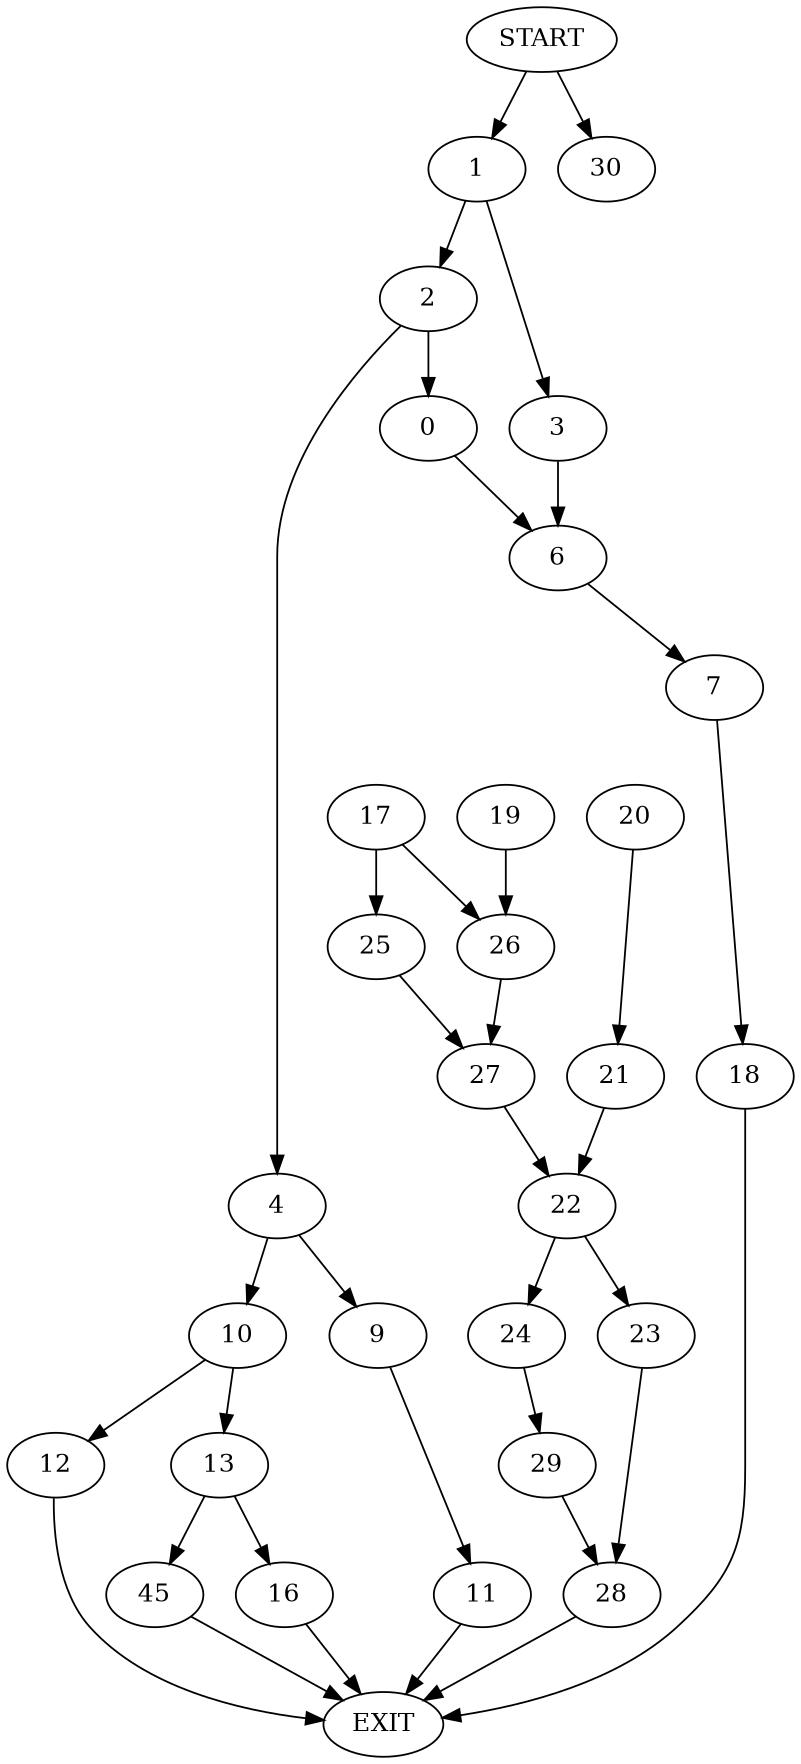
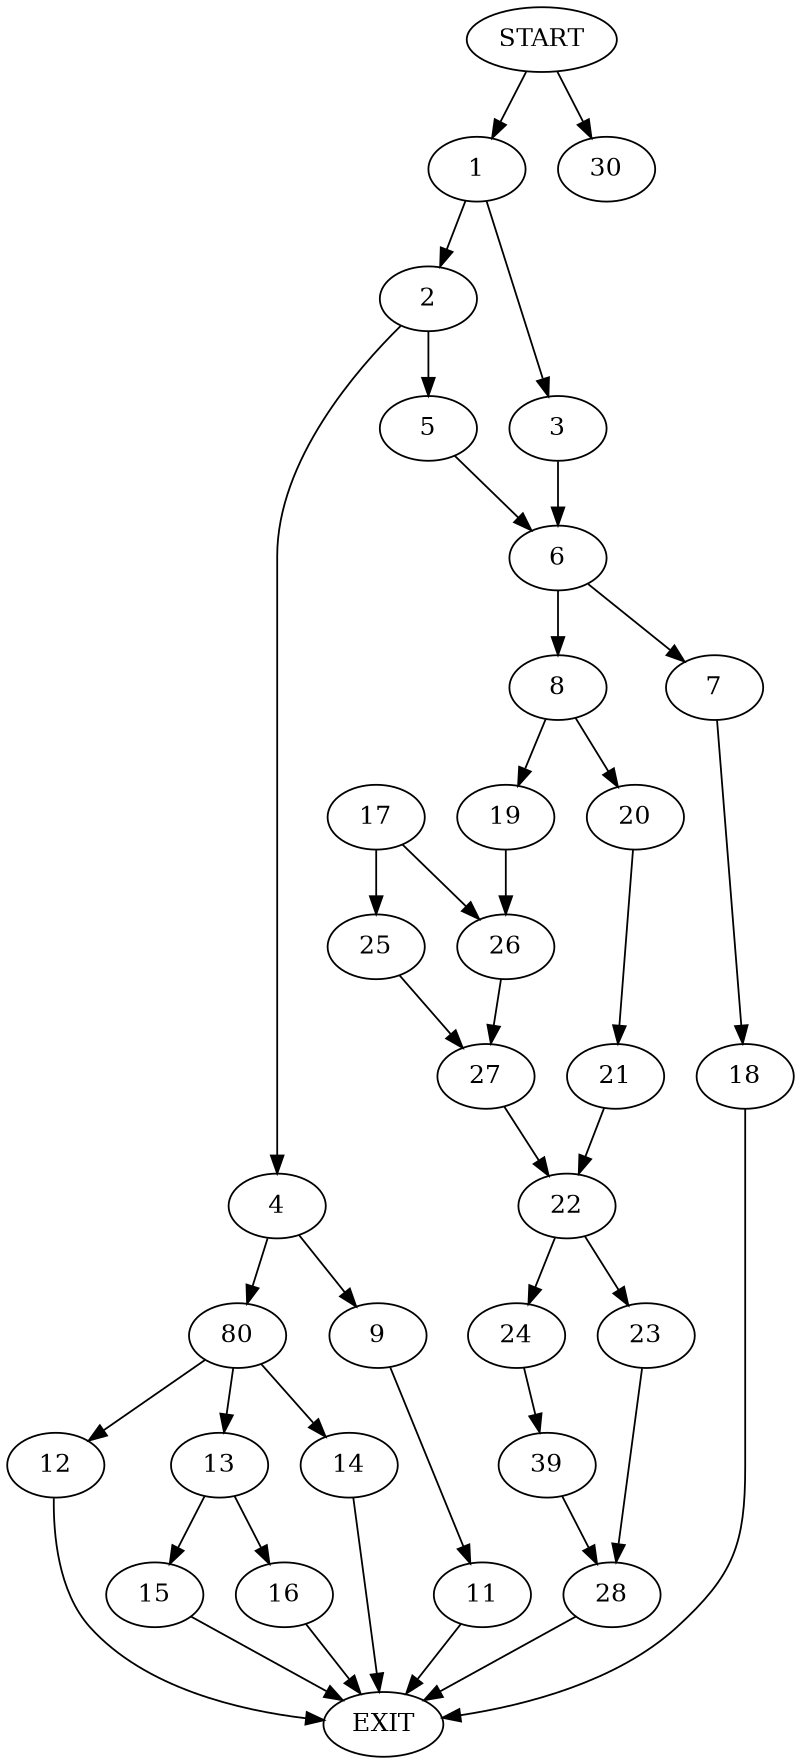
(428, 428) -> (428, 428)
none -> (558, 688)
(238, 1336) -> (238, 1336)
none -> (349, 1465)
(547, 1465) -> (547, 1465)
(155, 1595) -> (155, 1595)
